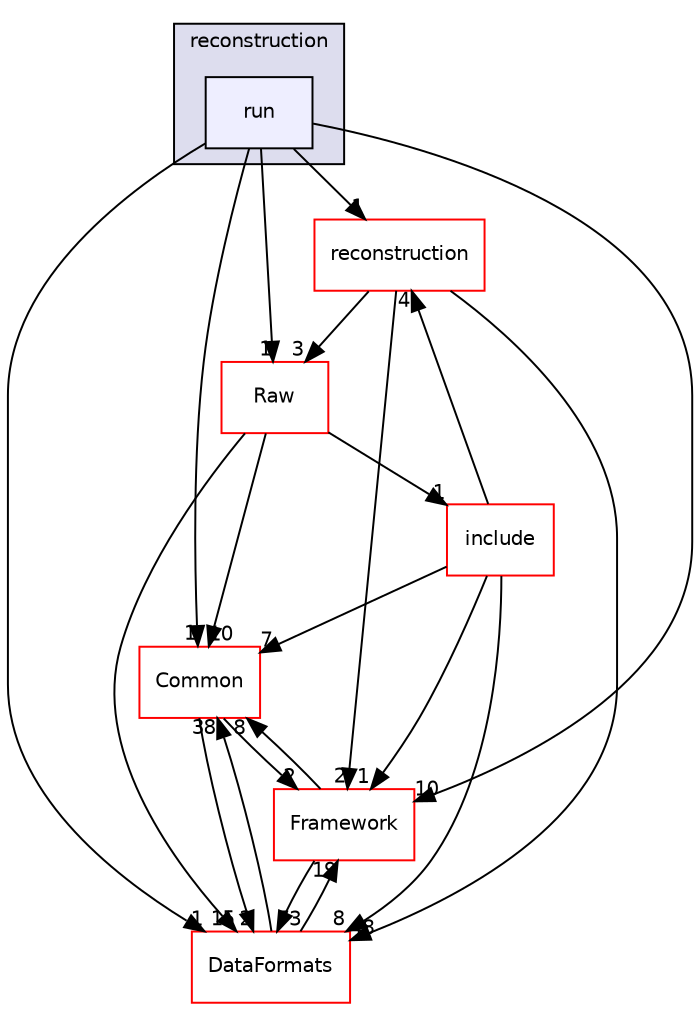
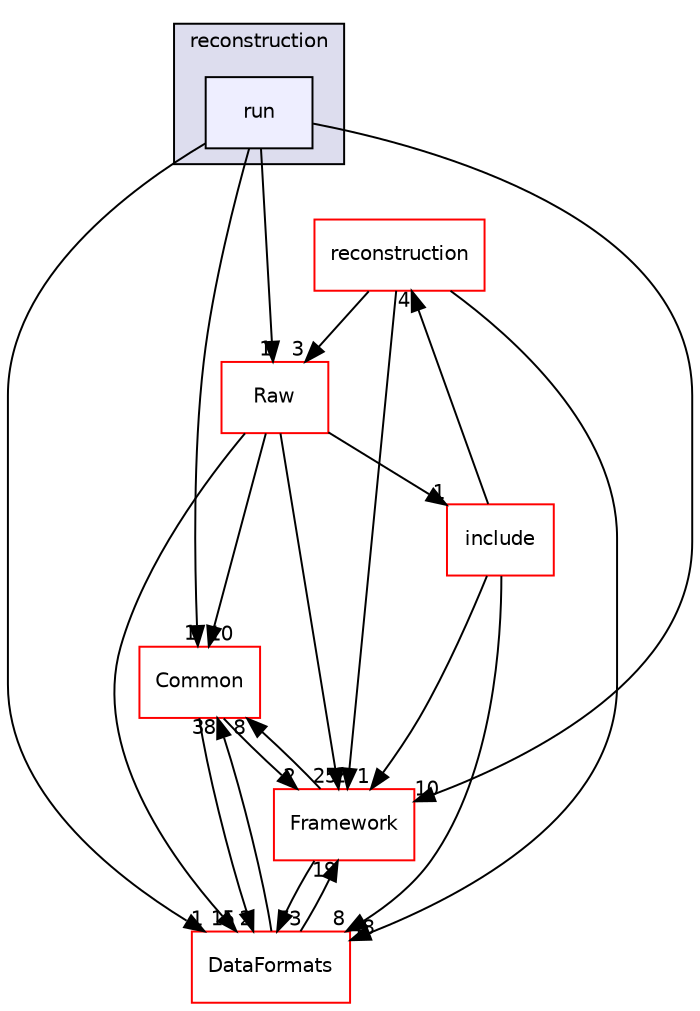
(322, 177) -> none
none -> (308, 601)
(350, 611) -> none
